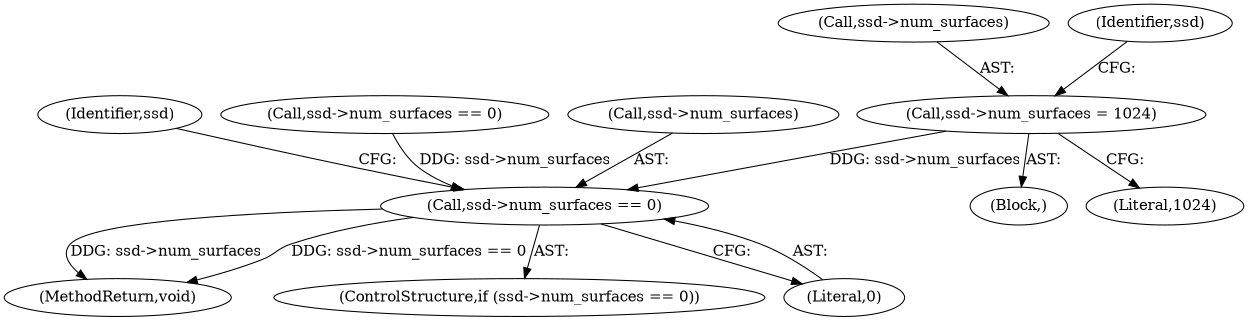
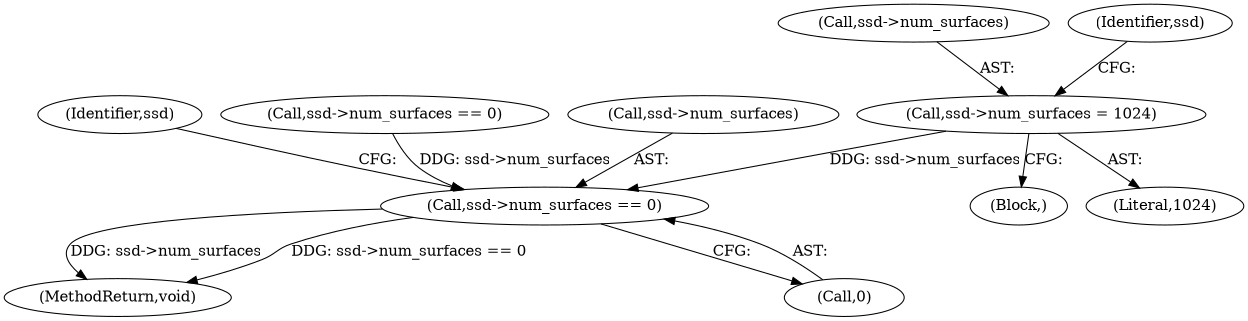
(1046, 160) -> (1046, 160)
(1128, 160) -> (1128, 160)
(519, 298) -> none
(844, 298) -> (844, 298)
